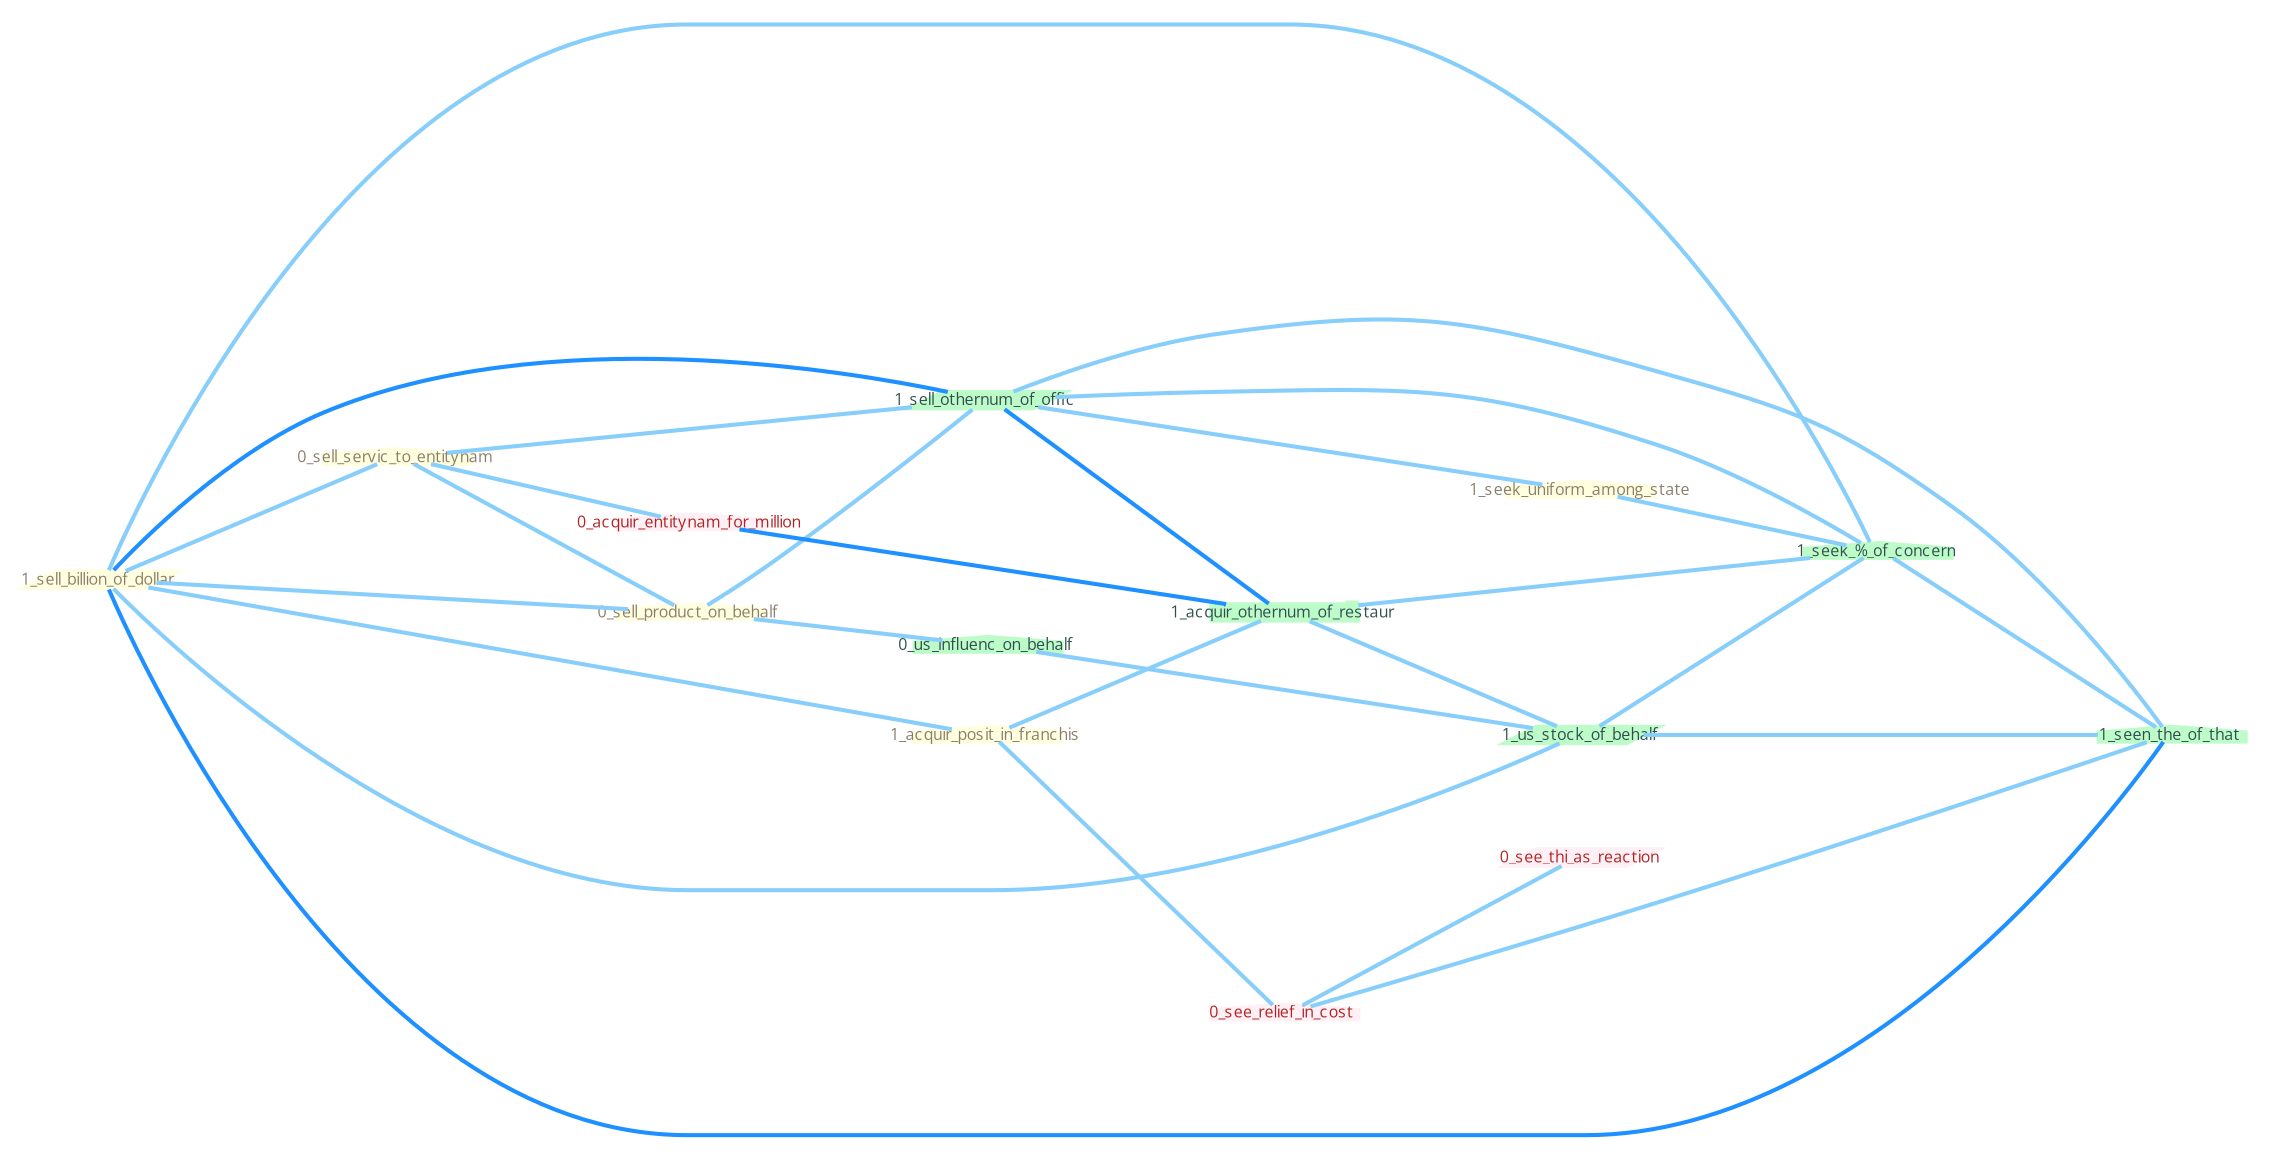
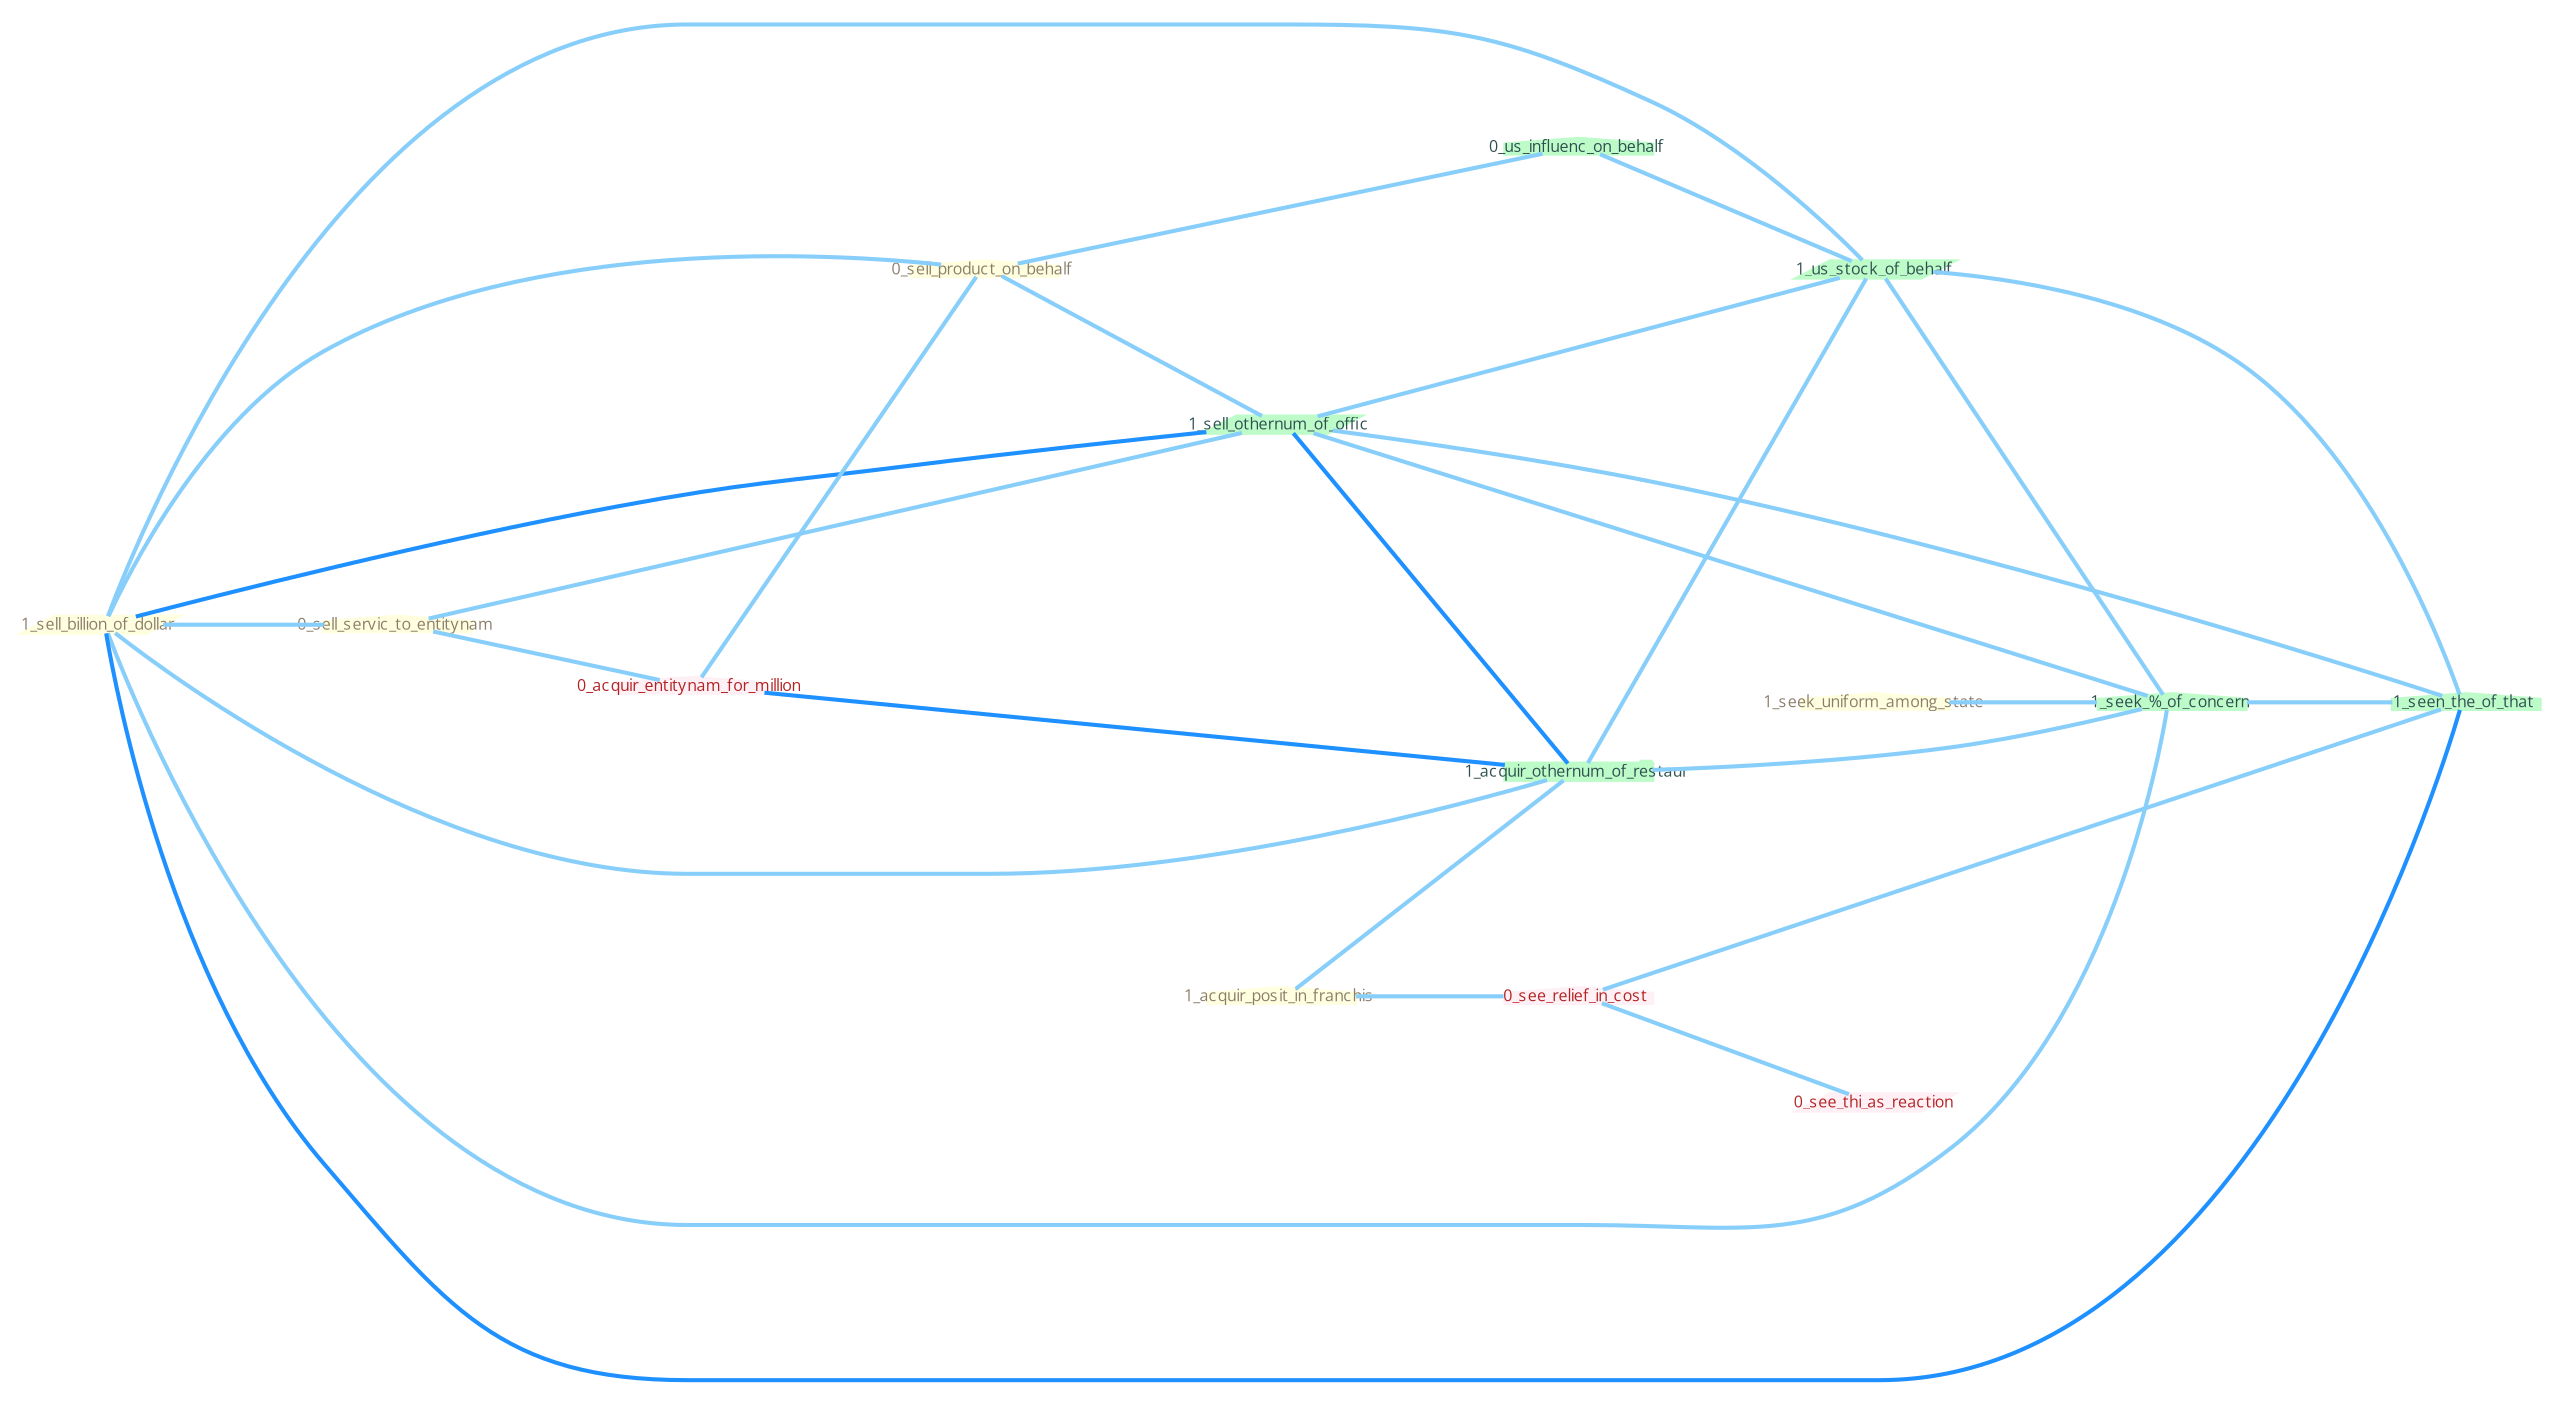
(1290, 446) -> (1579, 347)
(544, 535) -> (860, 447)
(550, 658) -> (807, 874)
